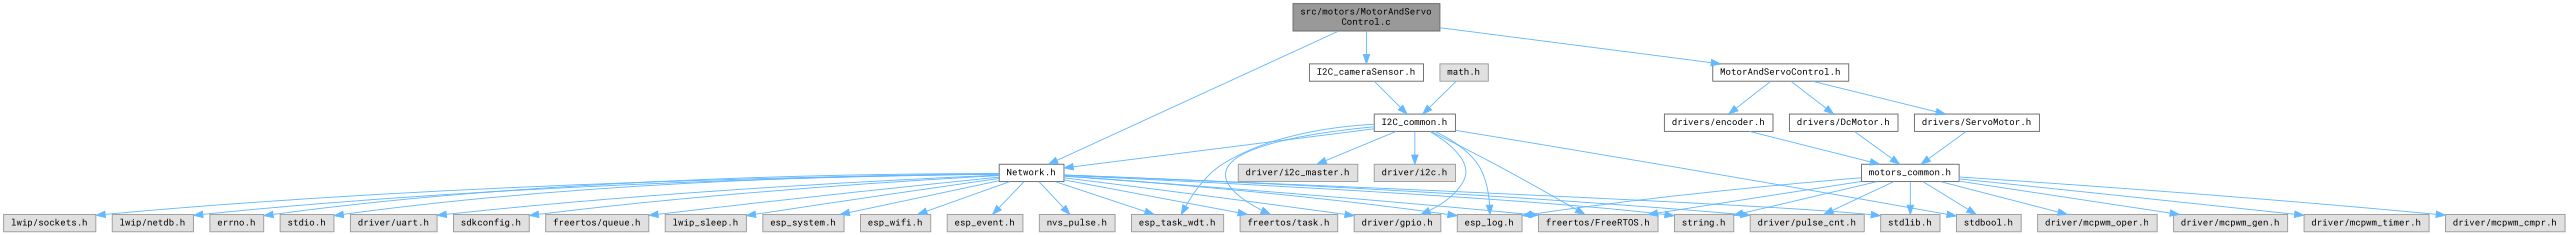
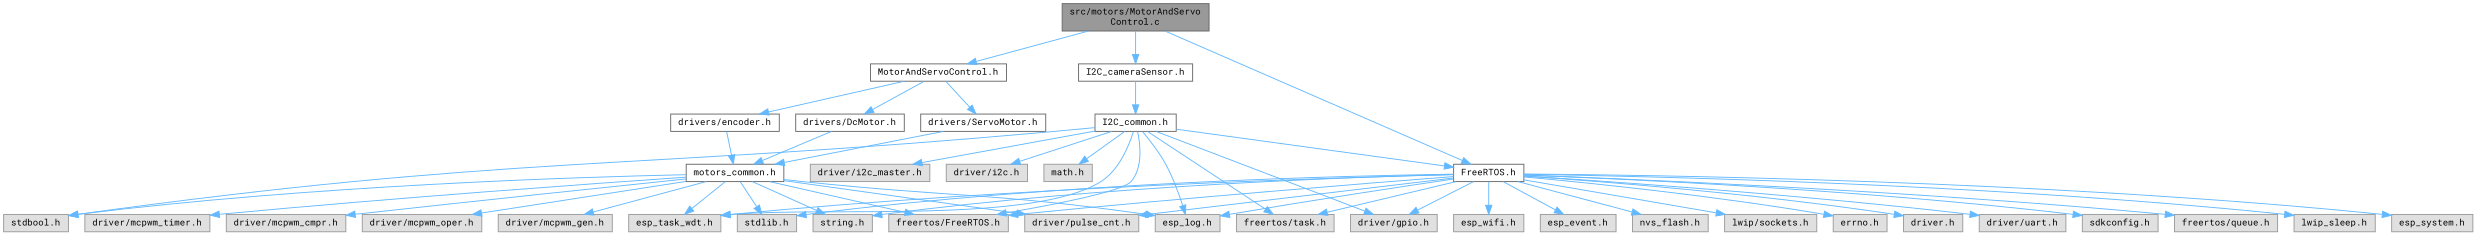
(1443, 94) -> (1106, 145)
(1032, 173) -> (1489, 173)
none -> (709, 195)
(153, 223) -> none
(307, 223) -> (1933, 223)
(1077, 223) -> (1670, 223)
